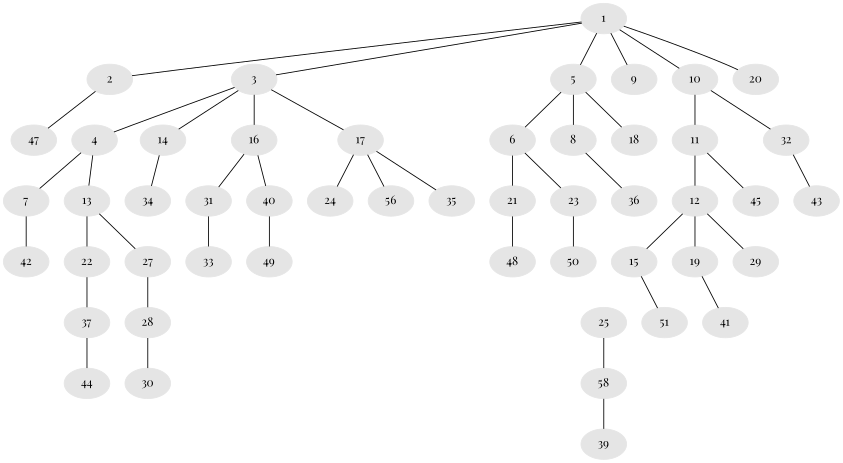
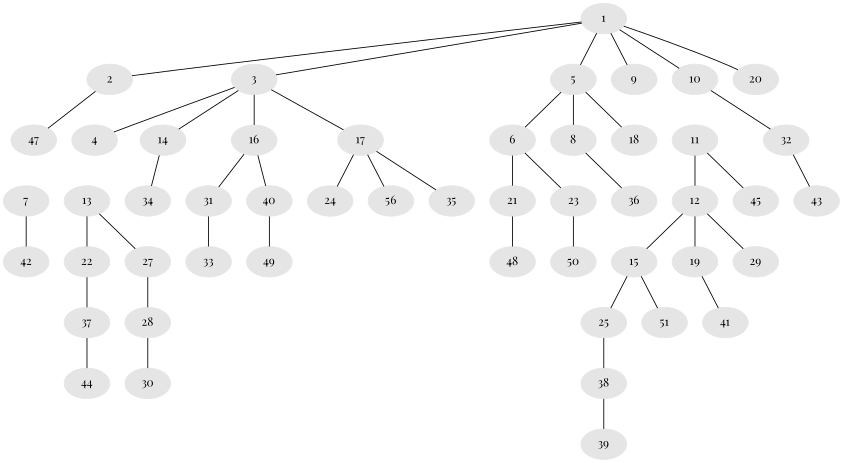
(695, 110) -> none
(91, 170) -> none
(60, 171) -> none
none -> (619, 292)
(604, 383) -> (604, 383)
